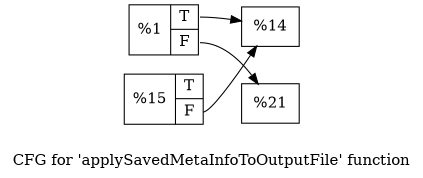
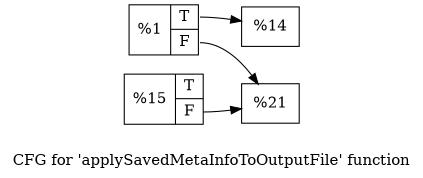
(229, 86) -> (217, 111)
